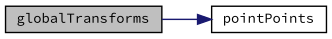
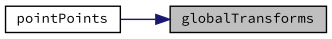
(180, 19) -> (138, 19)
